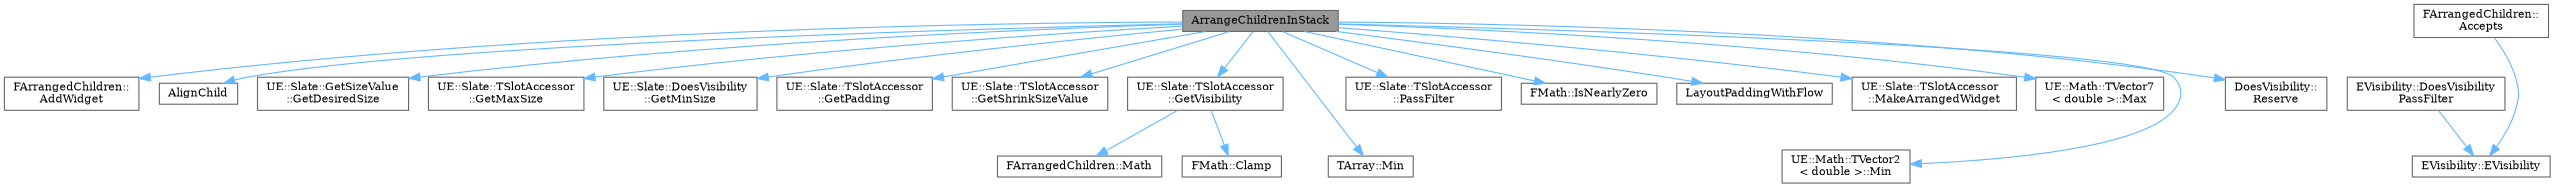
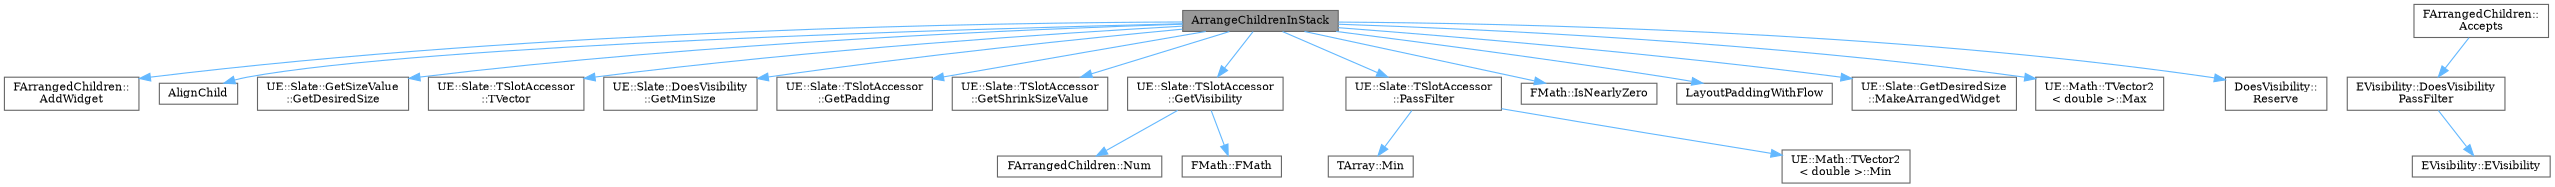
(1312, 89) -> (1398, 129)
(2180, 89) -> (1636, 131)
(2518, 92) -> (2457, 53)
(506, 94) -> (506, 94)
(1934, 94) -> (1934, 94)
(2100, 94) -> (2100, 94)
(1080, 167) -> (1080, 167)
(1232, 167) -> (1232, 167)
